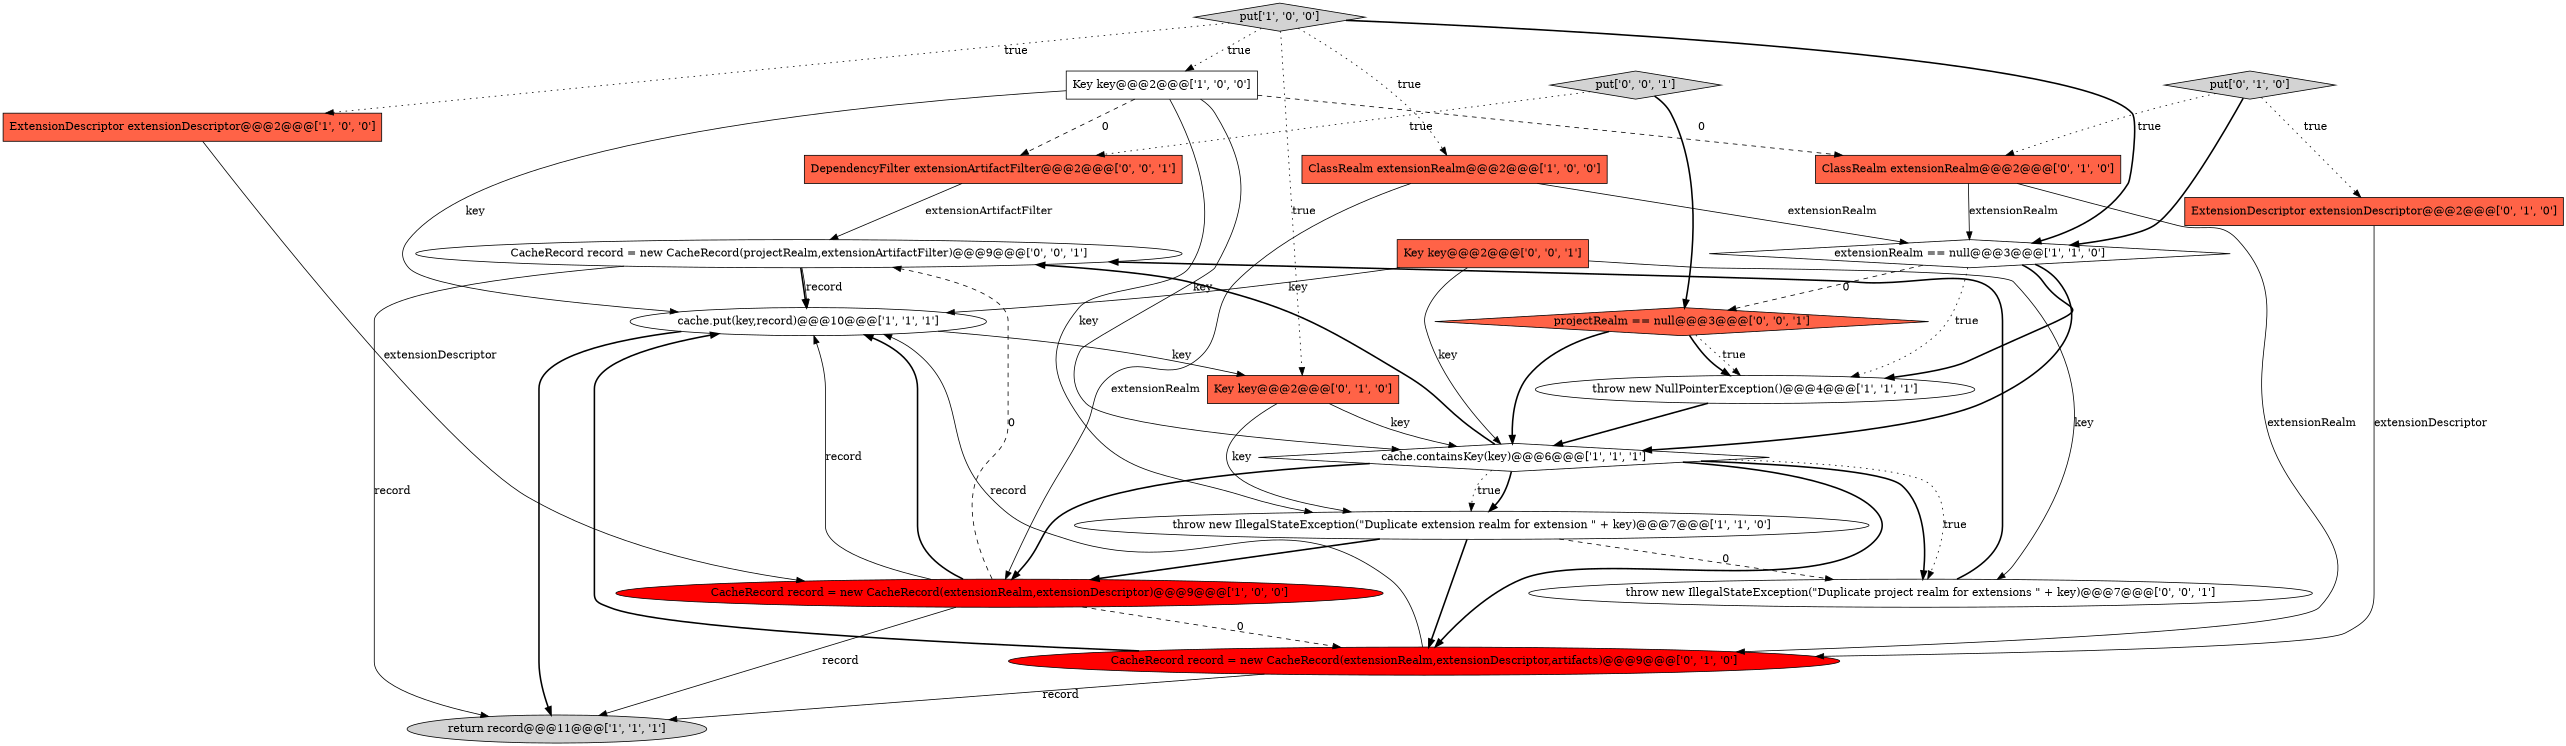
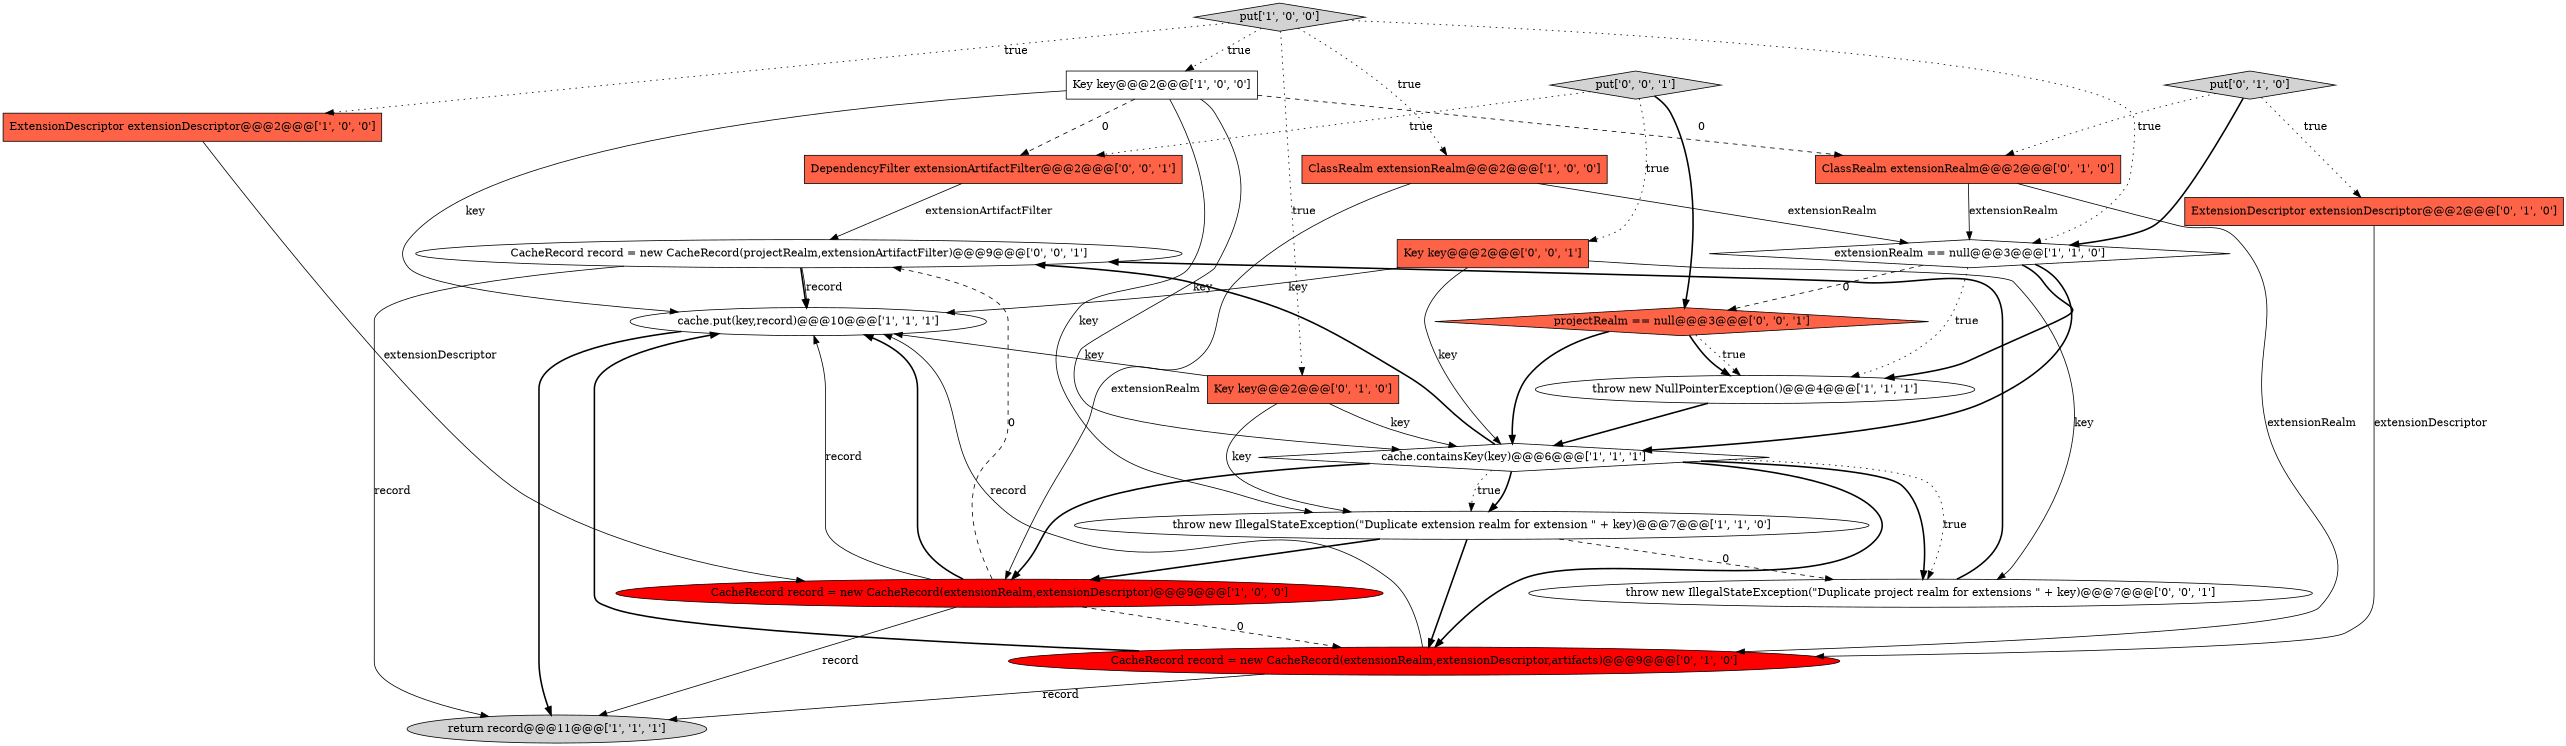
(1832, 52) -> (1832, 52)
none -> (1644, 180)
(1096, 348) -> (1062, 356)
